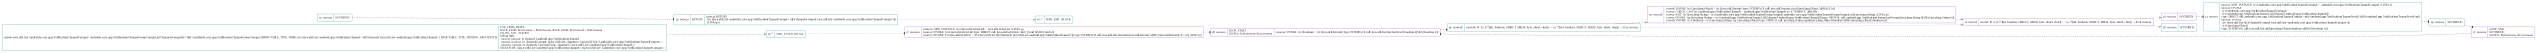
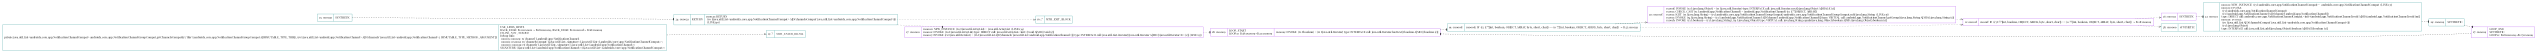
(854, 34) -> (919, 26)
